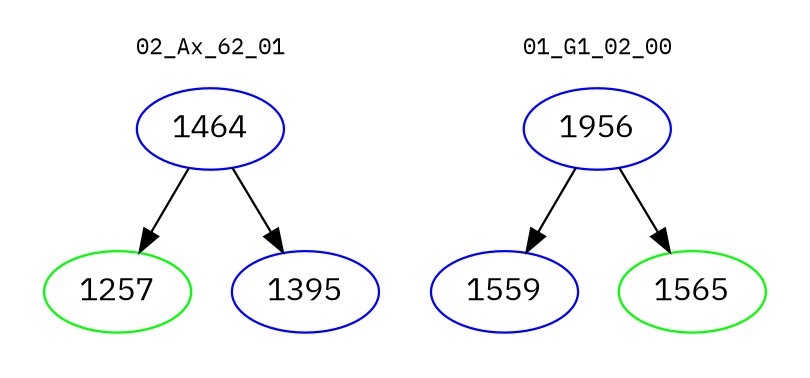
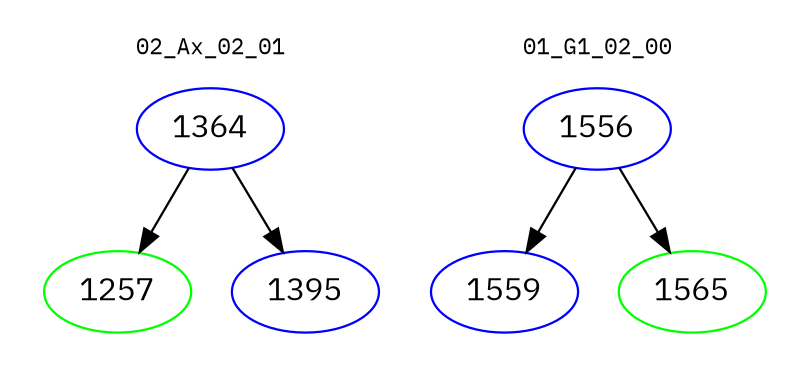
(212, 49) -> (212, 49)
(210, 129) -> (210, 129)
(597, 129) -> (597, 129)
